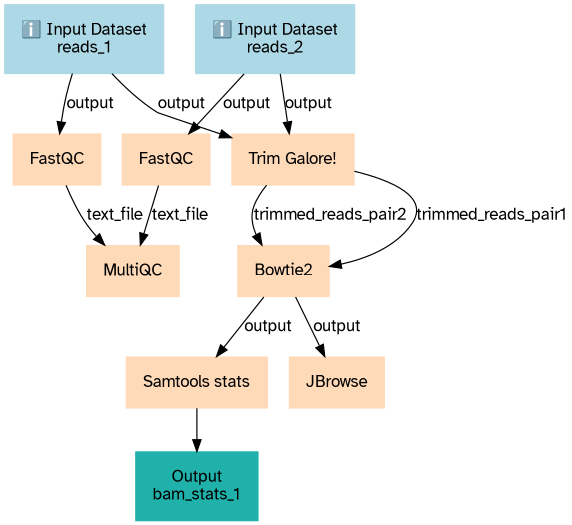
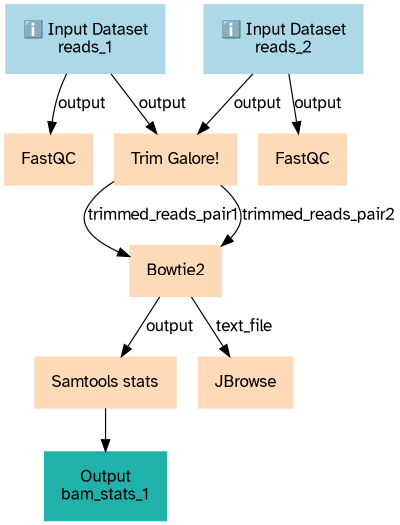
(133, 271) -> none
(337, 327) -> (244, 327)
